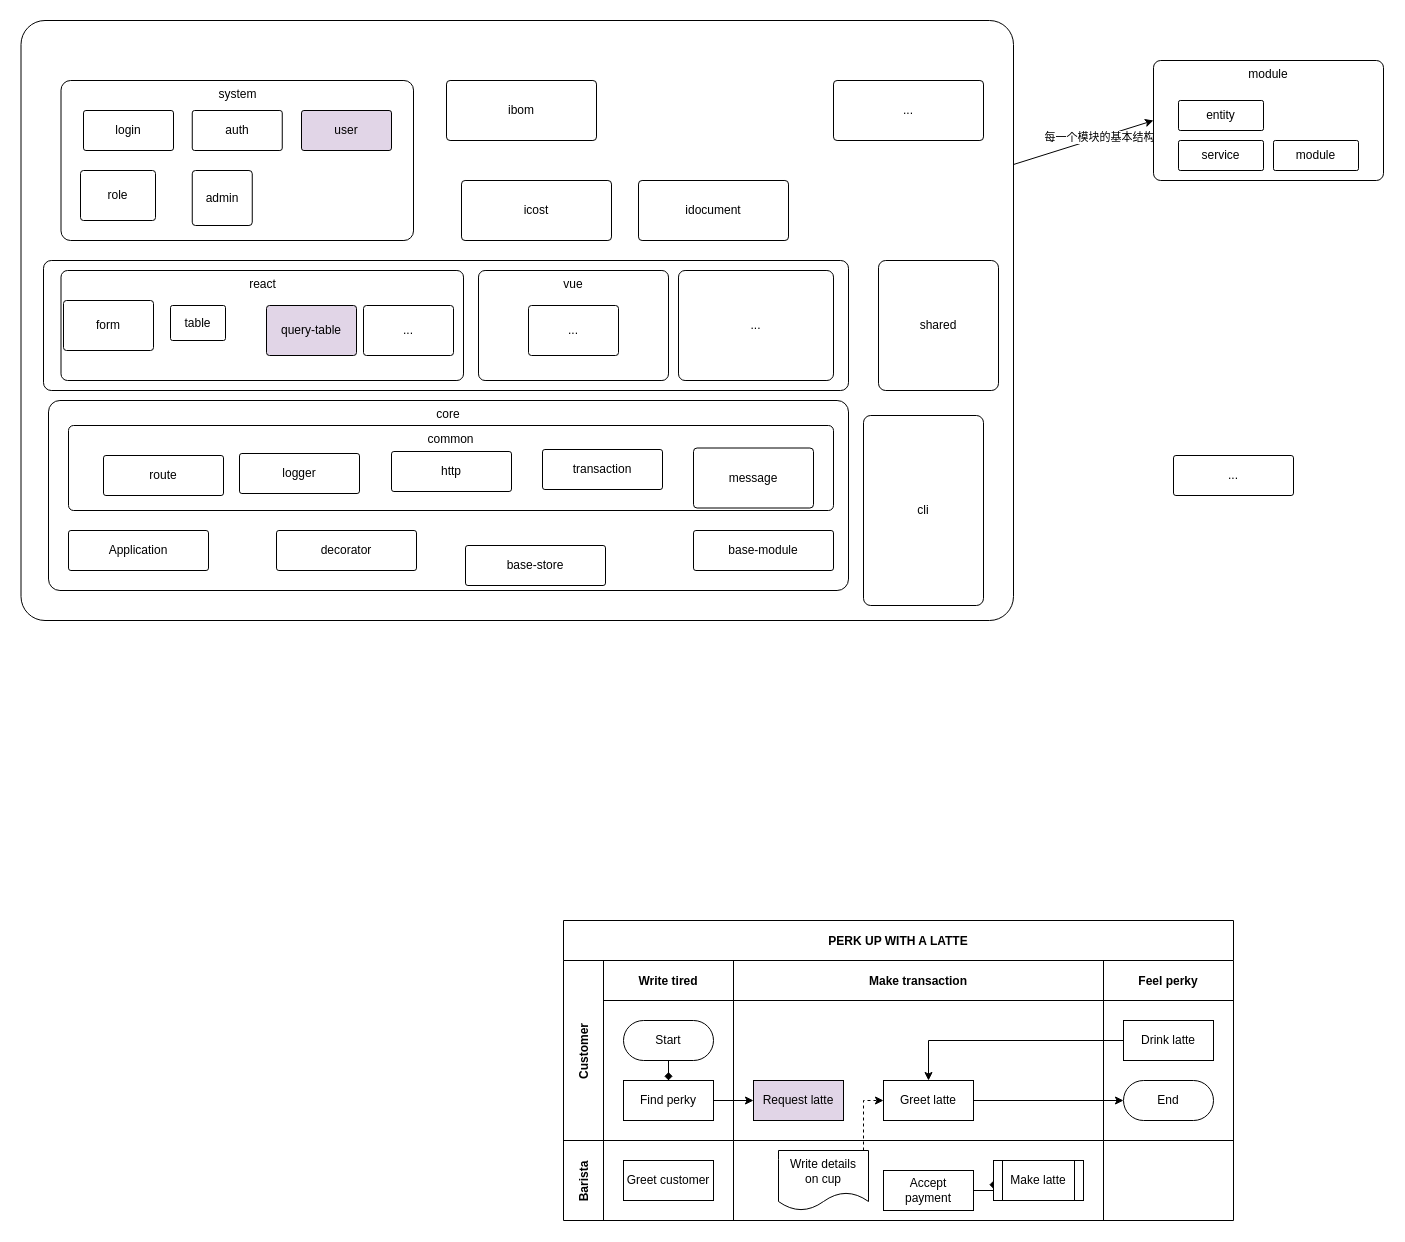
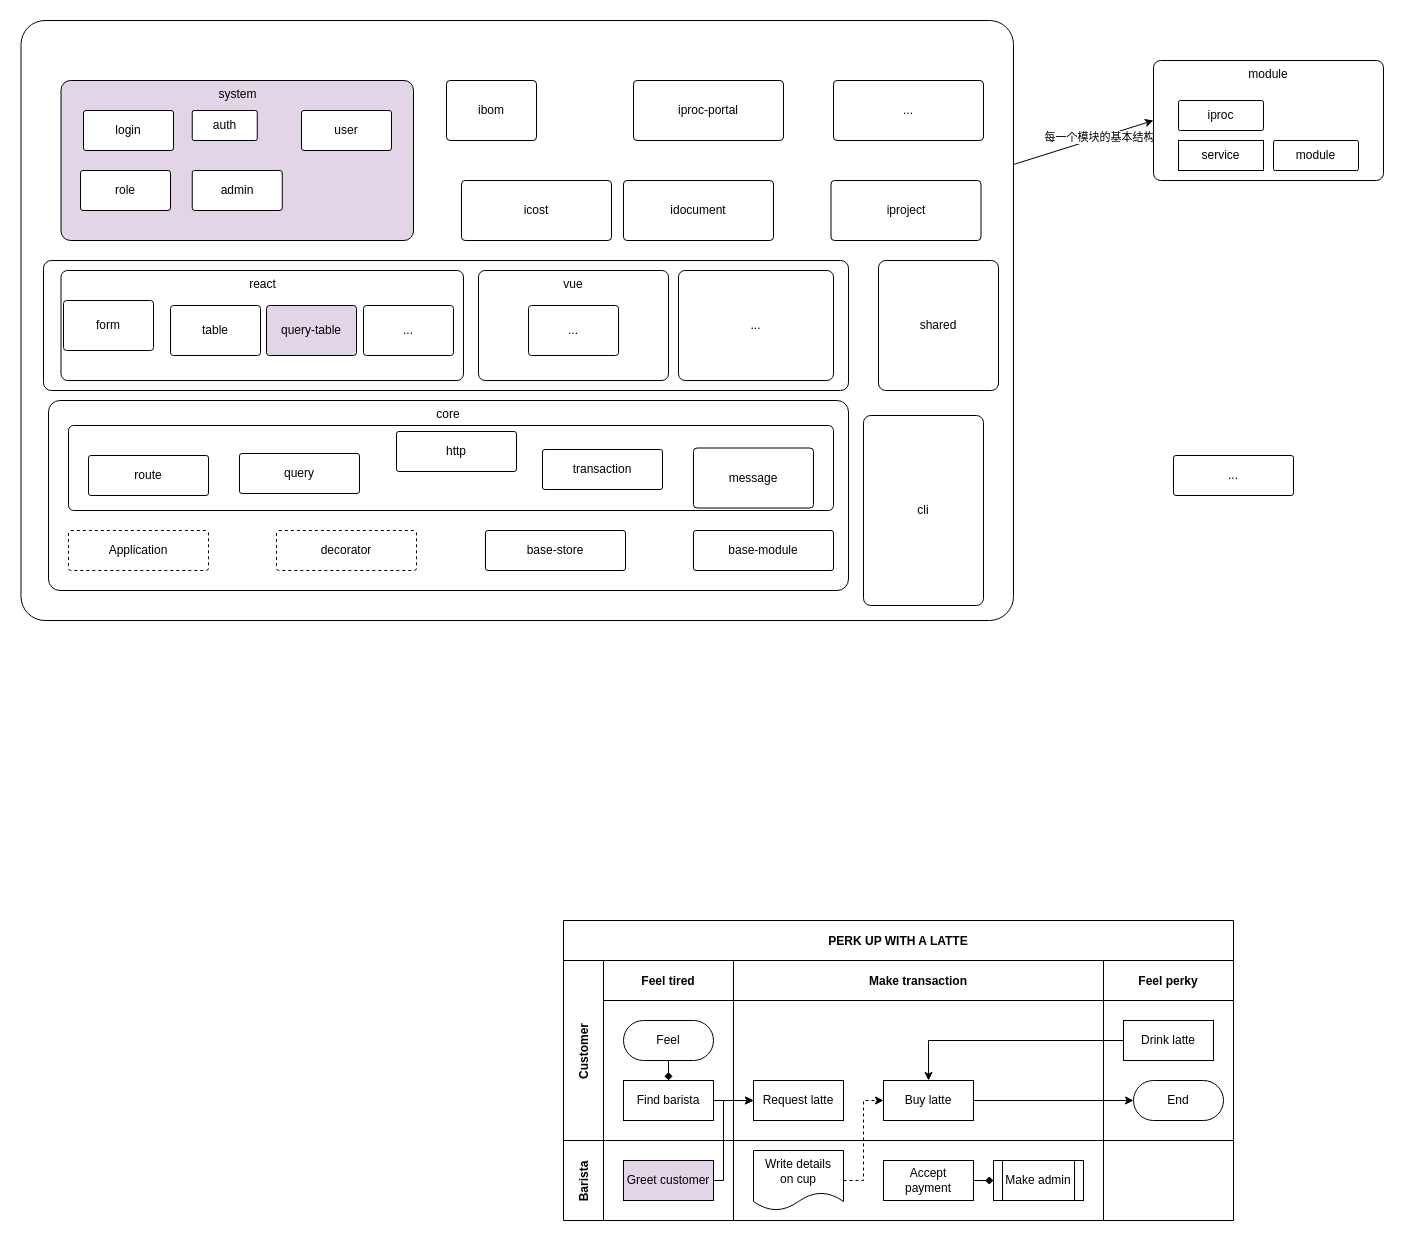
(522, 111) -> (492, 111)
none -> (709, 111)
(1221, 116) -> (1221, 116)
(237, 131) -> (225, 126)
(347, 131) -> (347, 131)
(1221, 156) -> (1221, 156)
(237, 161) -> (237, 161)
(118, 196) -> (126, 191)
(222, 198) -> (237, 191)
(714, 211) -> (699, 211)
none -> (906, 211)
(198, 323) -> (216, 331)
(452, 472) -> (457, 452)
(300, 474) -> (300, 474)
(164, 476) -> (149, 476)
(139, 551) -> (139, 551)
(347, 551) -> (347, 551)
(536, 566) -> (556, 551)
(668, 981) -> (668, 981)
(669, 1041) -> (669, 1041)
(669, 1101) -> (669, 1101)
(799, 1101) -> (799, 1101)
(929, 1101) -> (929, 1101)
(1169, 1101) -> (1179, 1101)
none -> (724, 1147)
(669, 1181) -> (669, 1181)
(824, 1181) -> (799, 1181)
(1039, 1181) -> (1039, 1181)
(929, 1191) -> (929, 1181)
